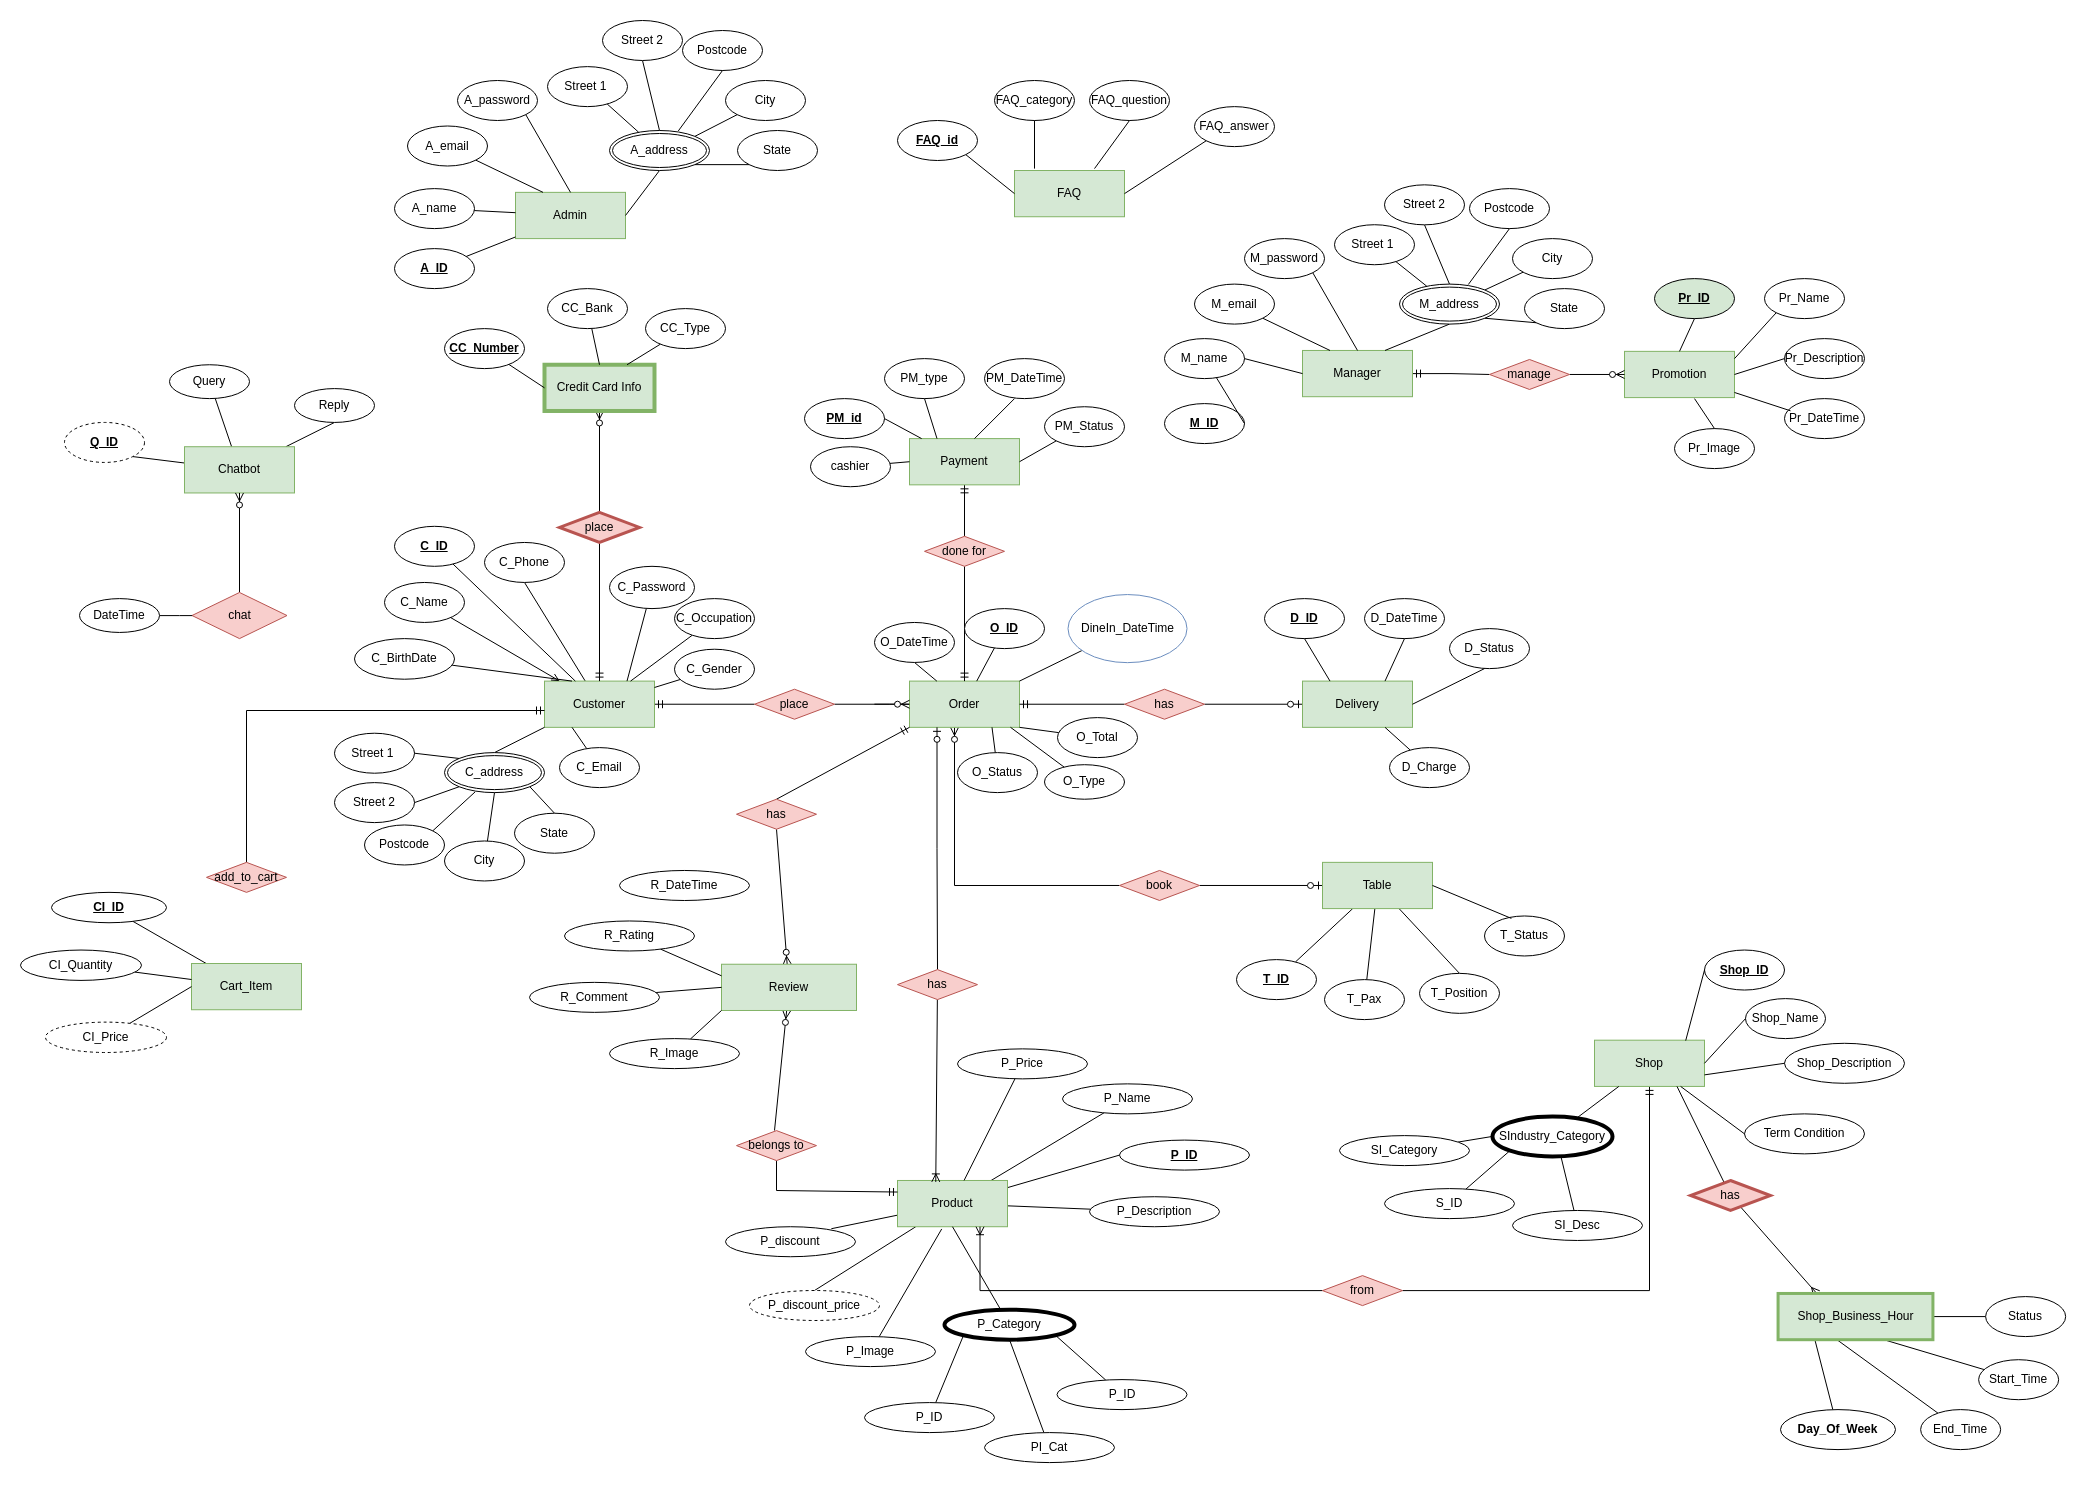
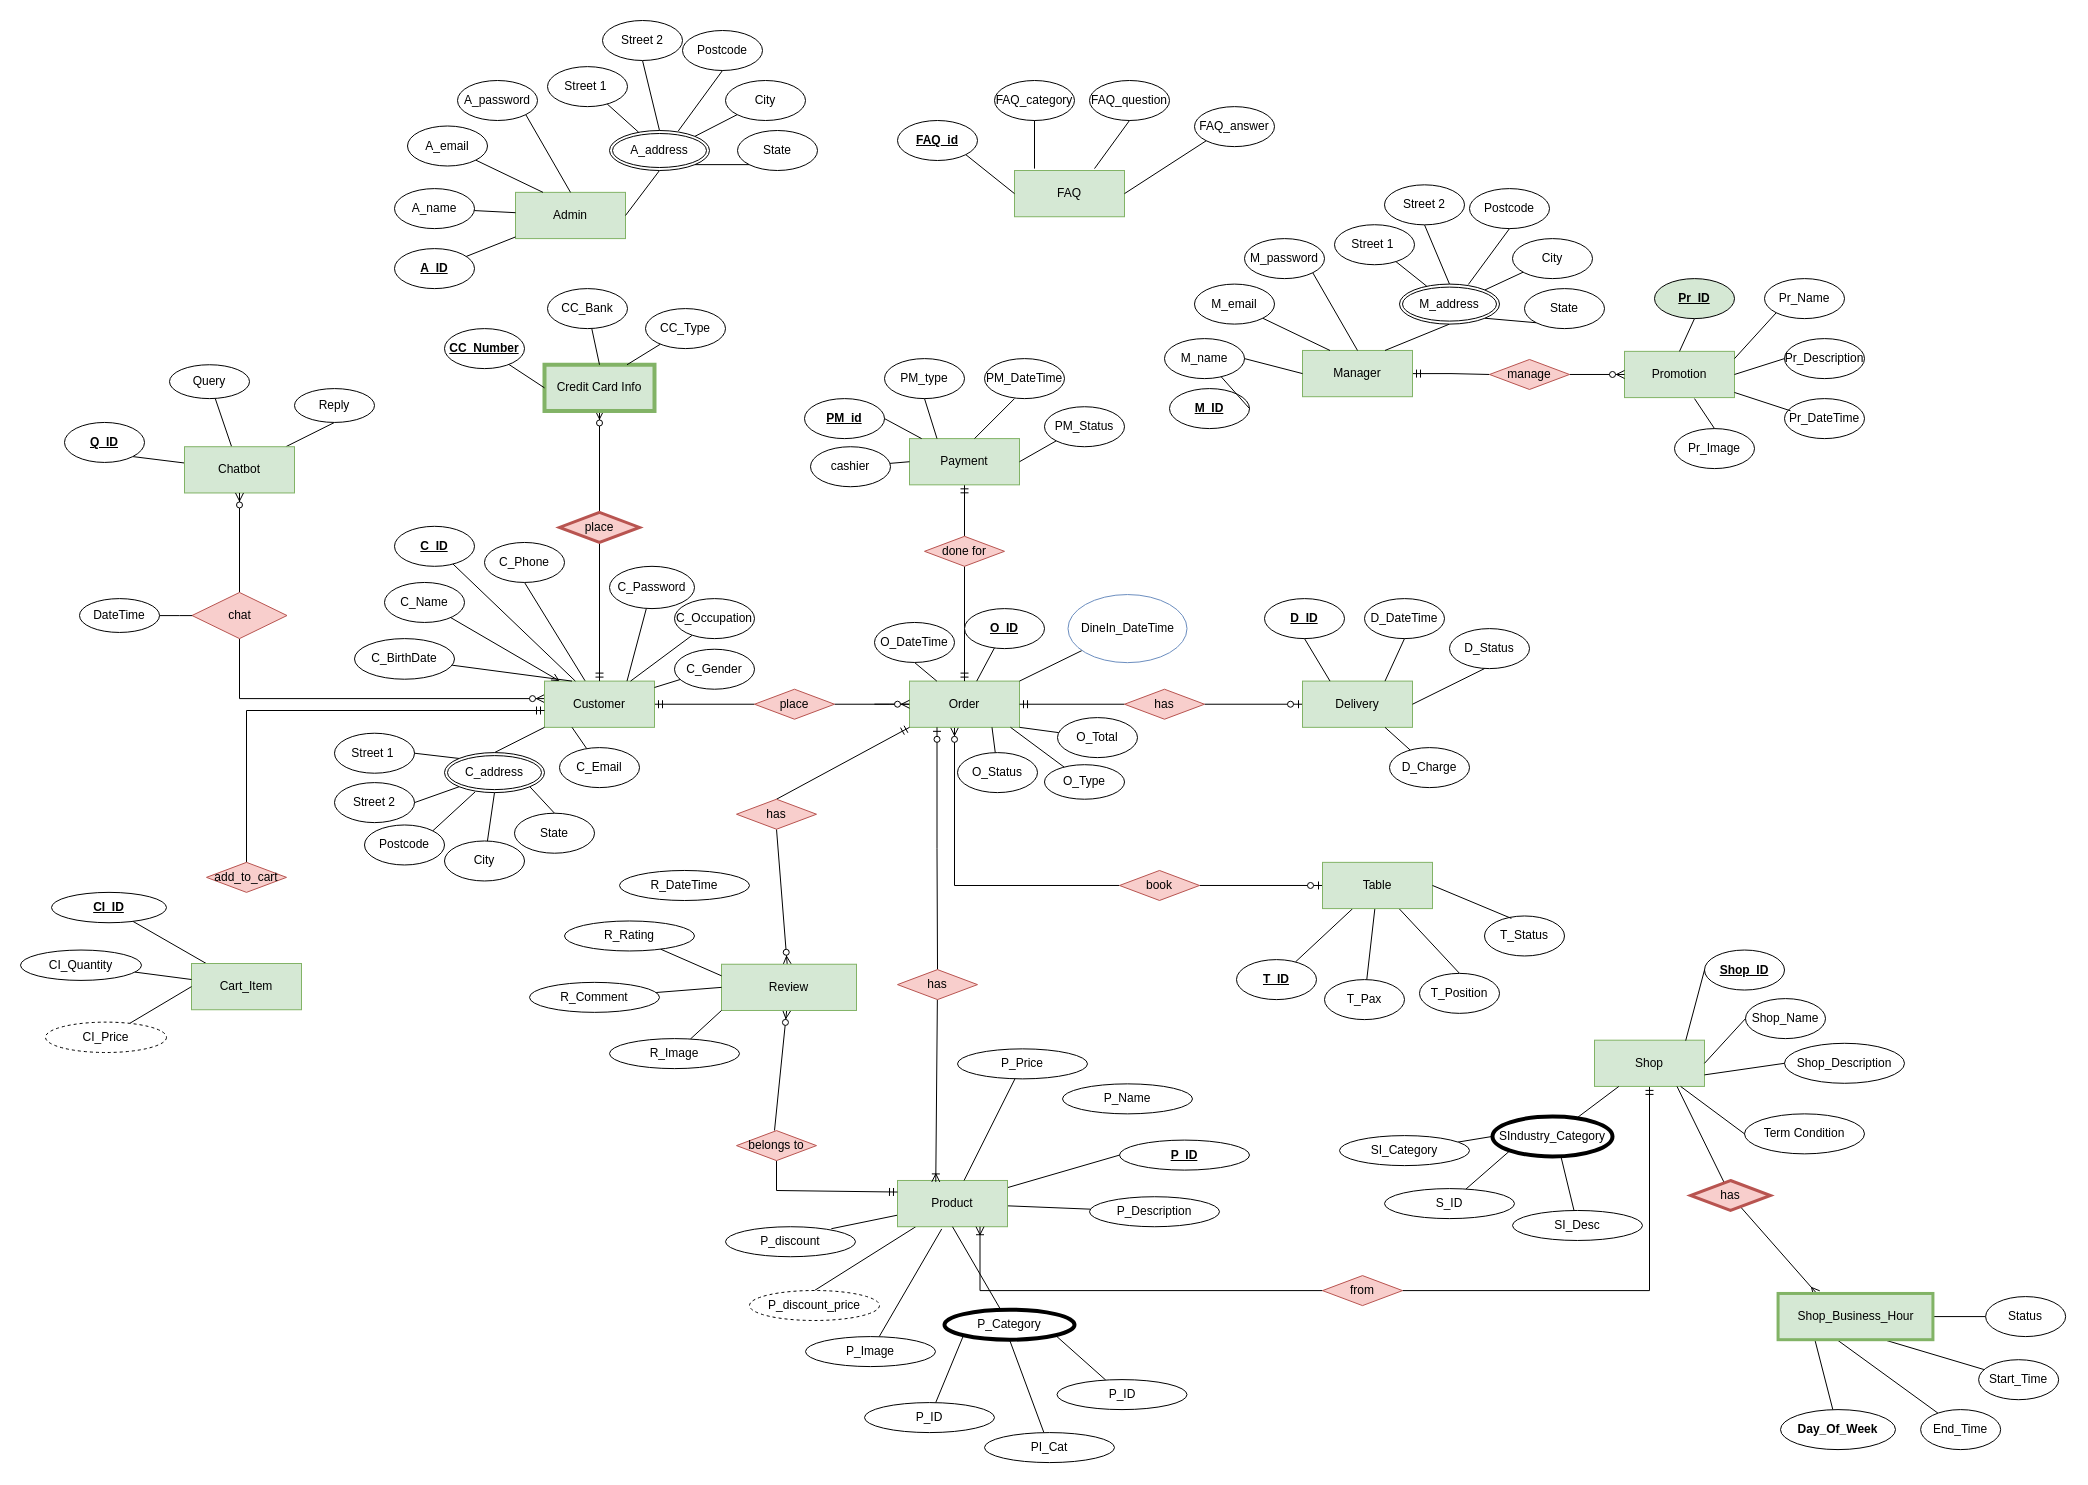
(1205, 424) -> (1210, 409)
(105, 442) -> (105, 442)
none -> (362, 699)
(1047, 1147) -> none
